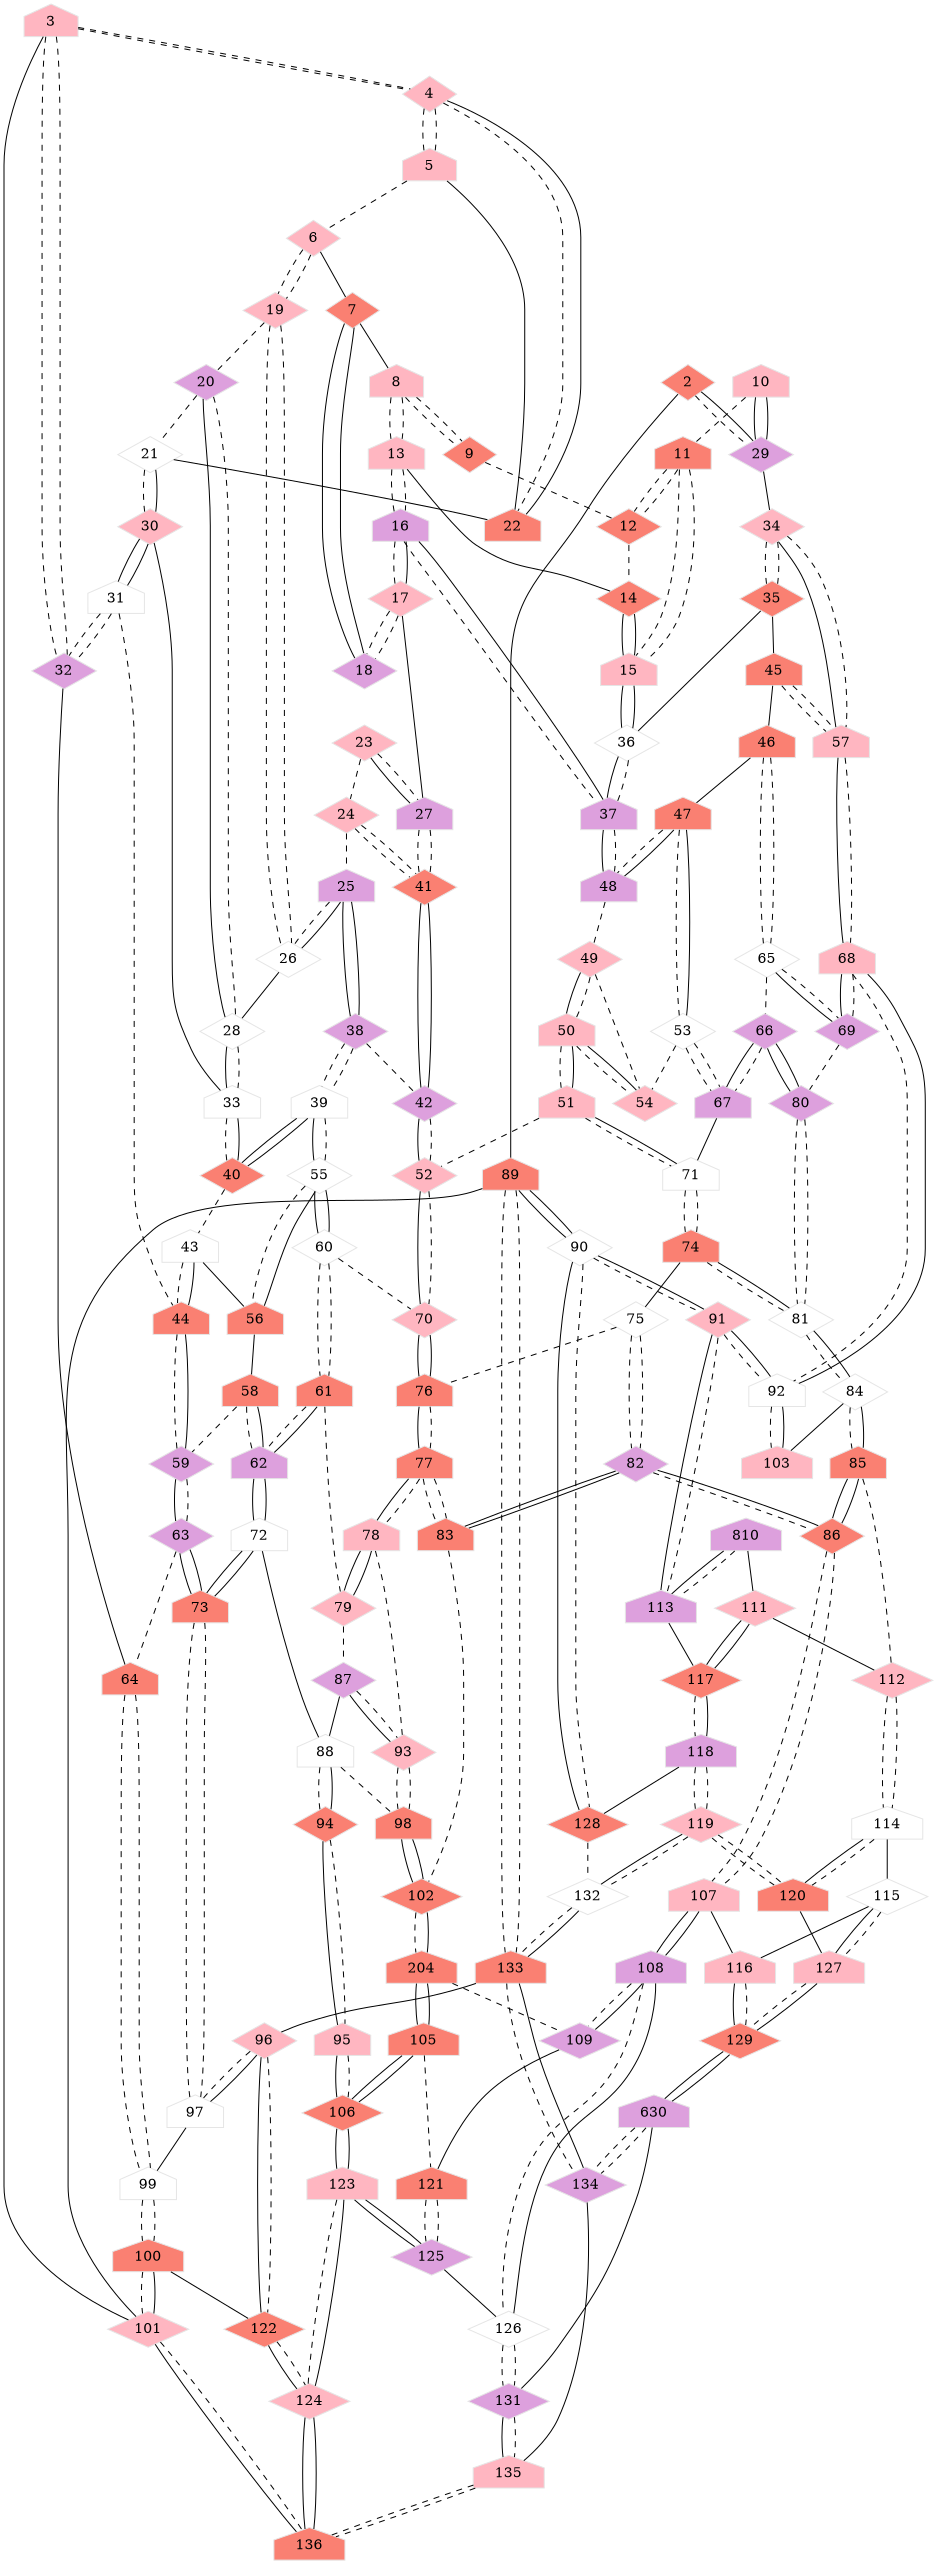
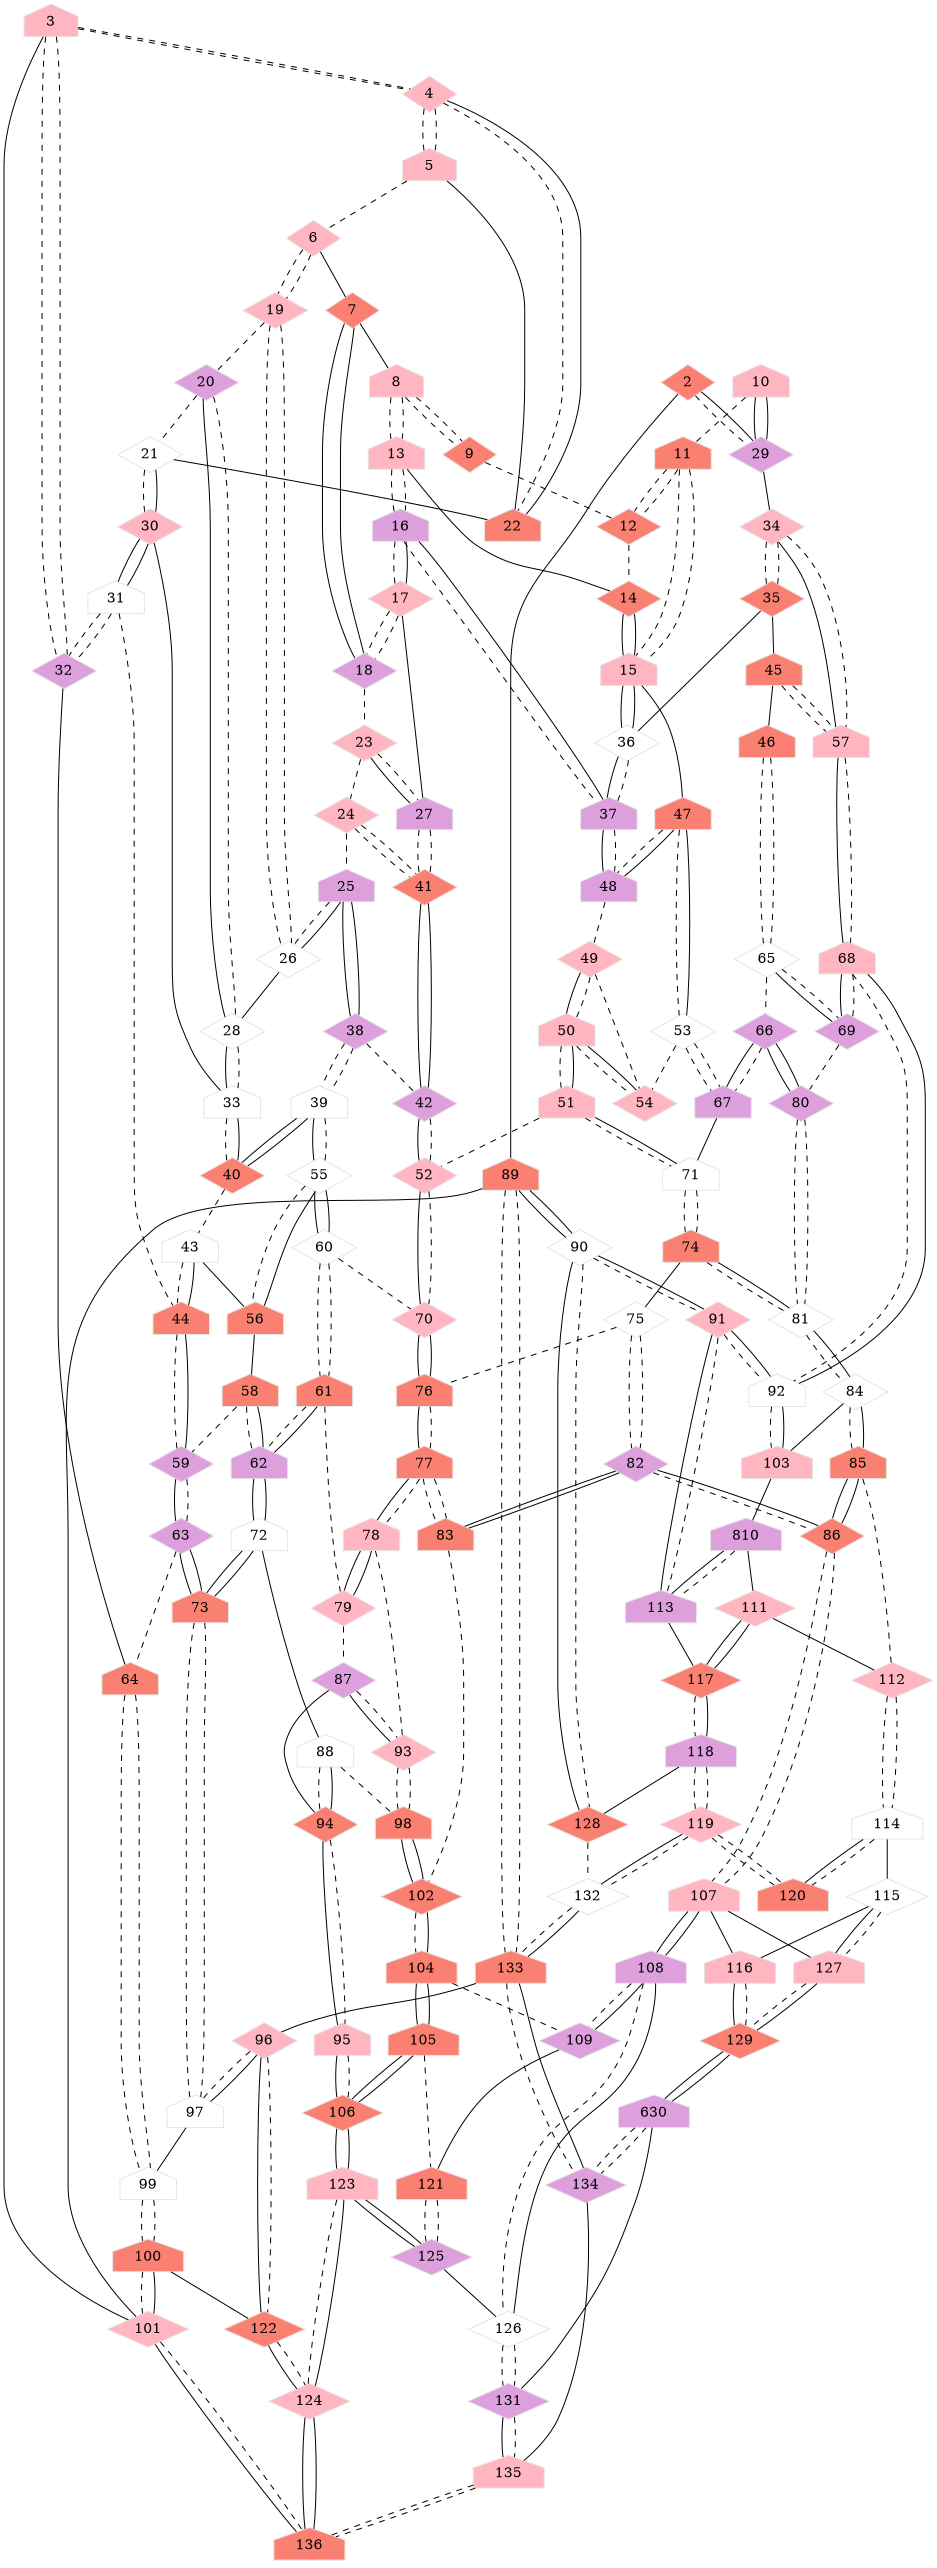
none -> (365, 707)
(723, 780) -> (672, 737)
none -> (763, 1498)
(335, 1716) -> (285, 1747)
(809, 1928) -> (769, 1934)
(422, 1969) -> (422, 1969)
